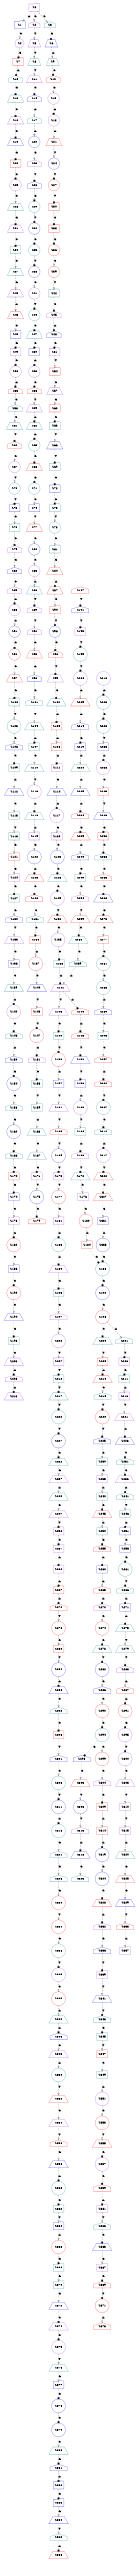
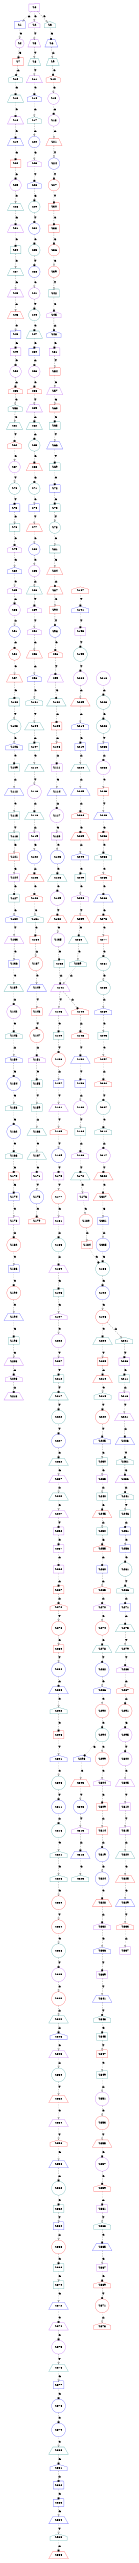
(14, 1117) -> (14, 1117)
